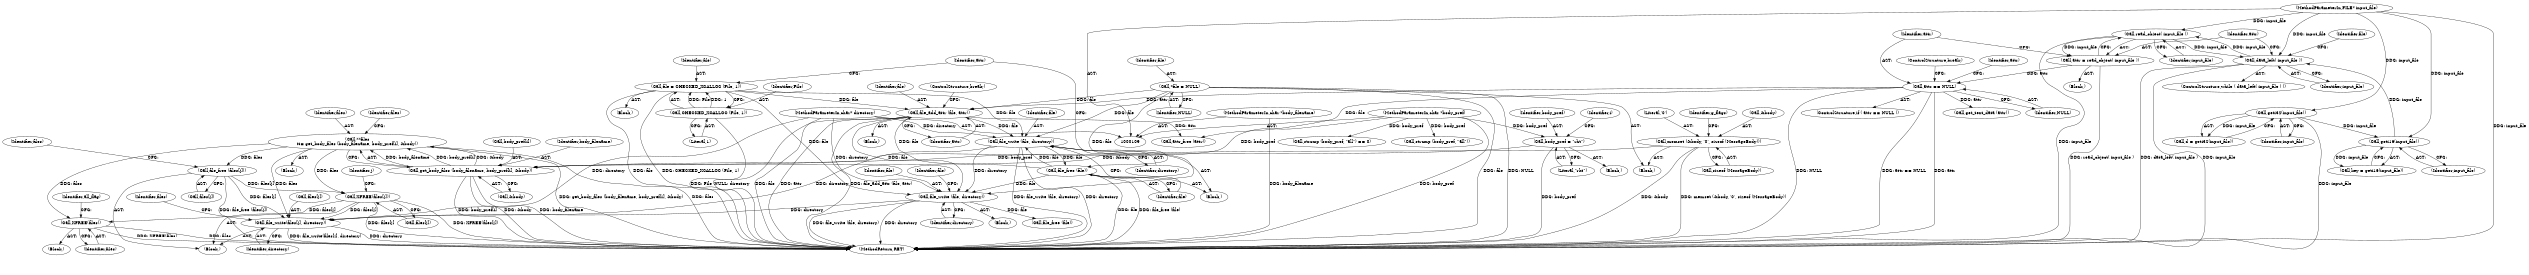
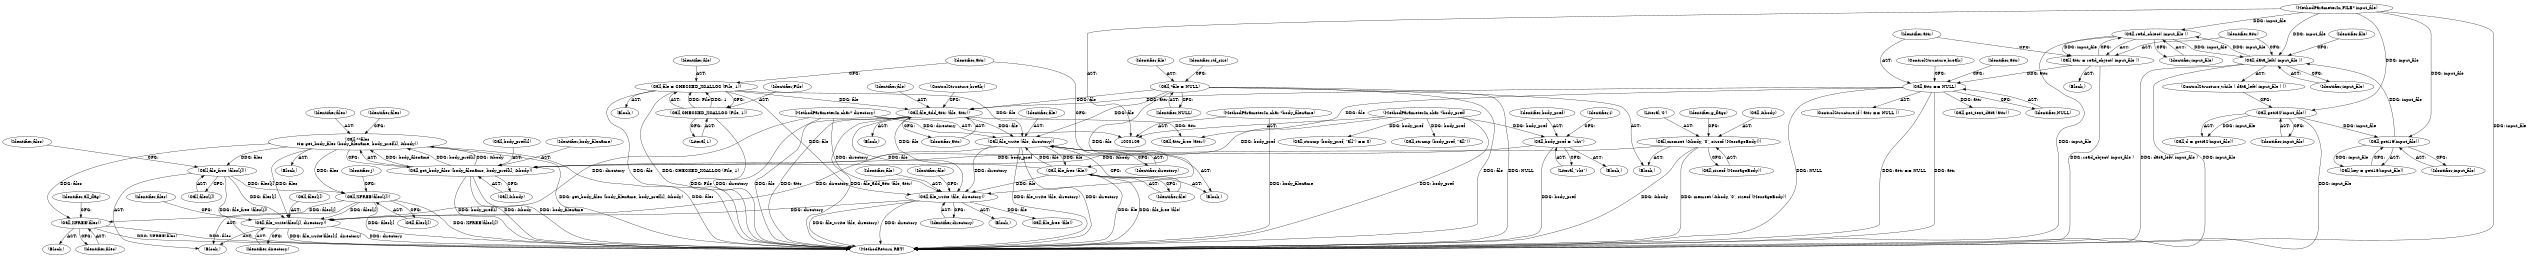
none -> (1209, 61)
(2249, 131) -> (2256, 99)
(732, 184) -> (732, 184)
